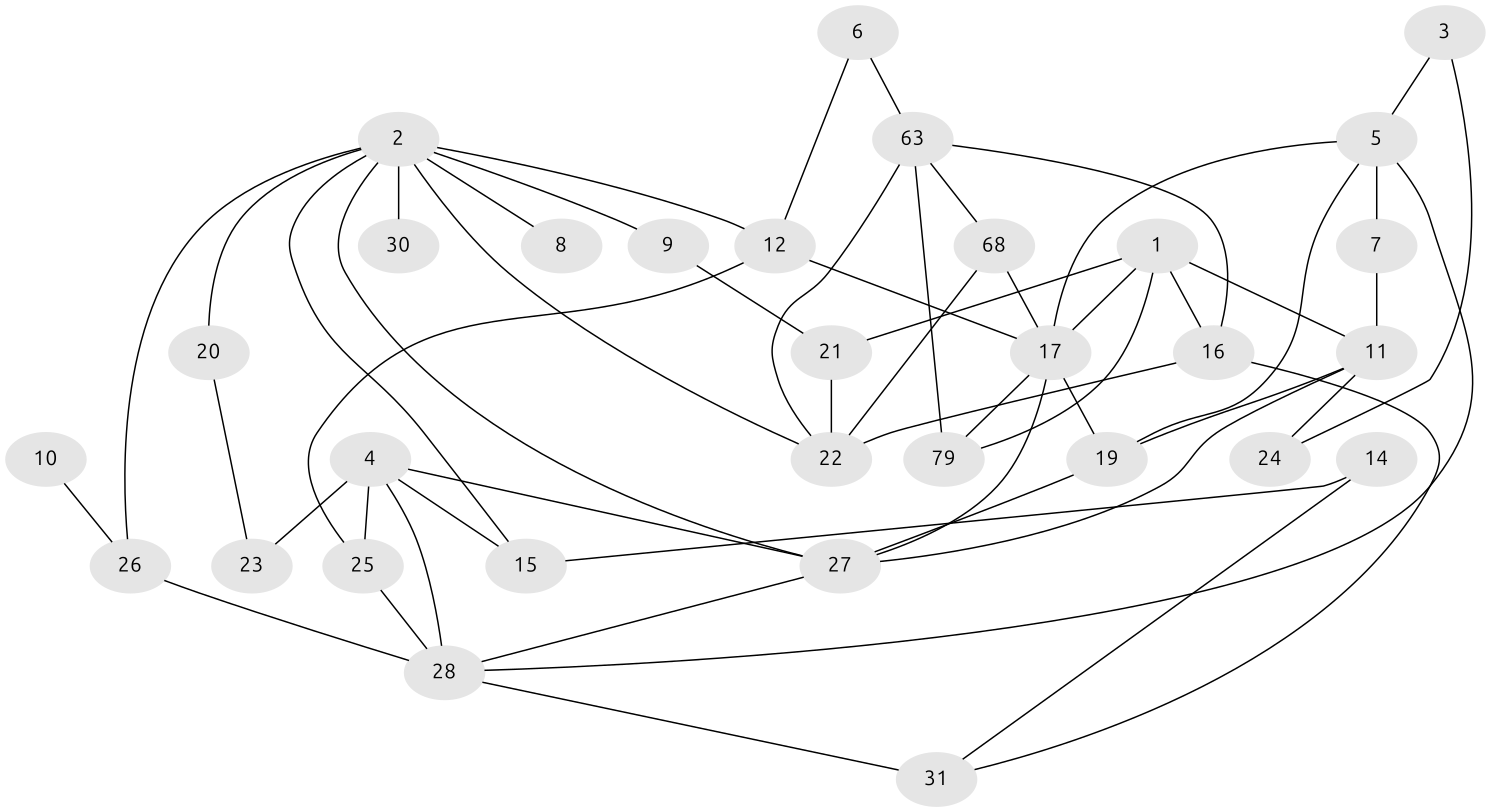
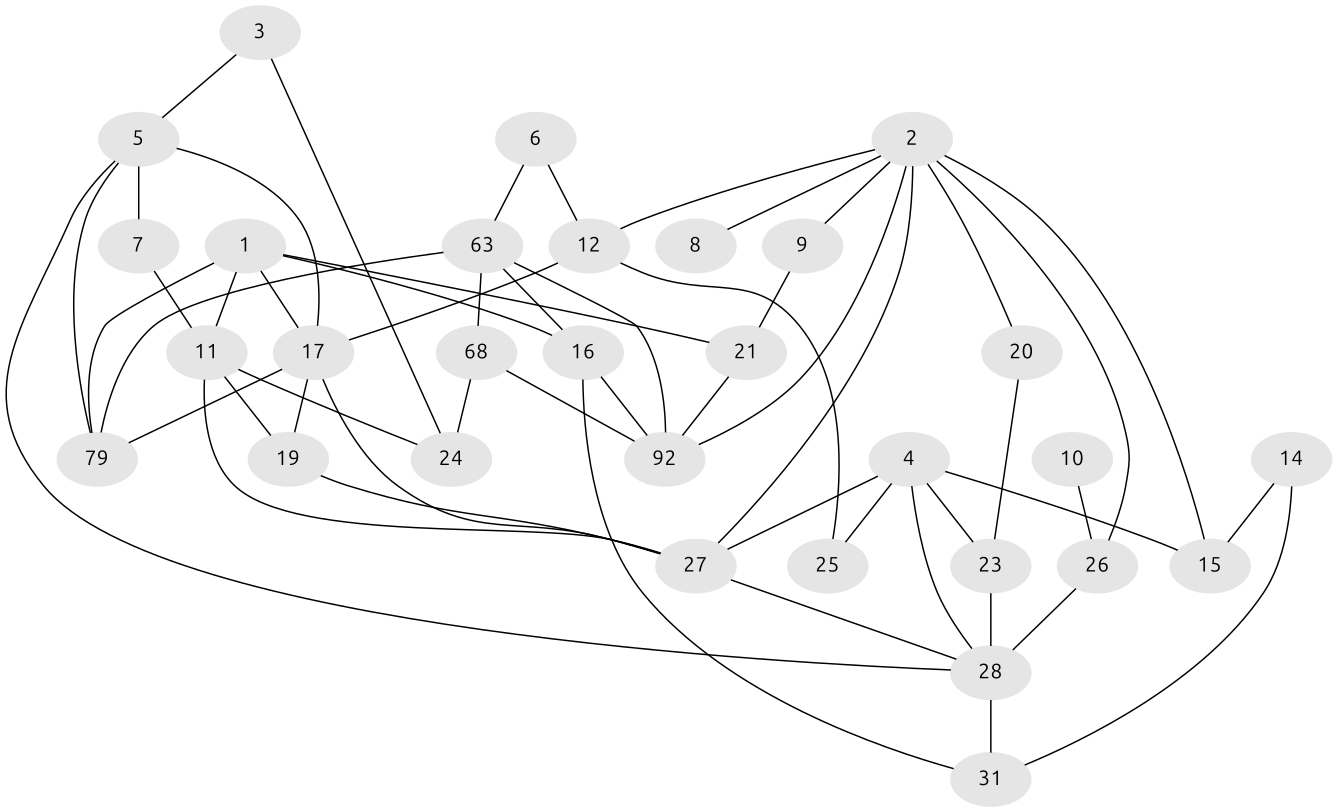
(399, 246) -> none
(1023, 301) -> (464, 406)
(1292, 341) -> (74, 293)
(831, 459) -> (665, 459)
(404, 619) -> (991, 620)
